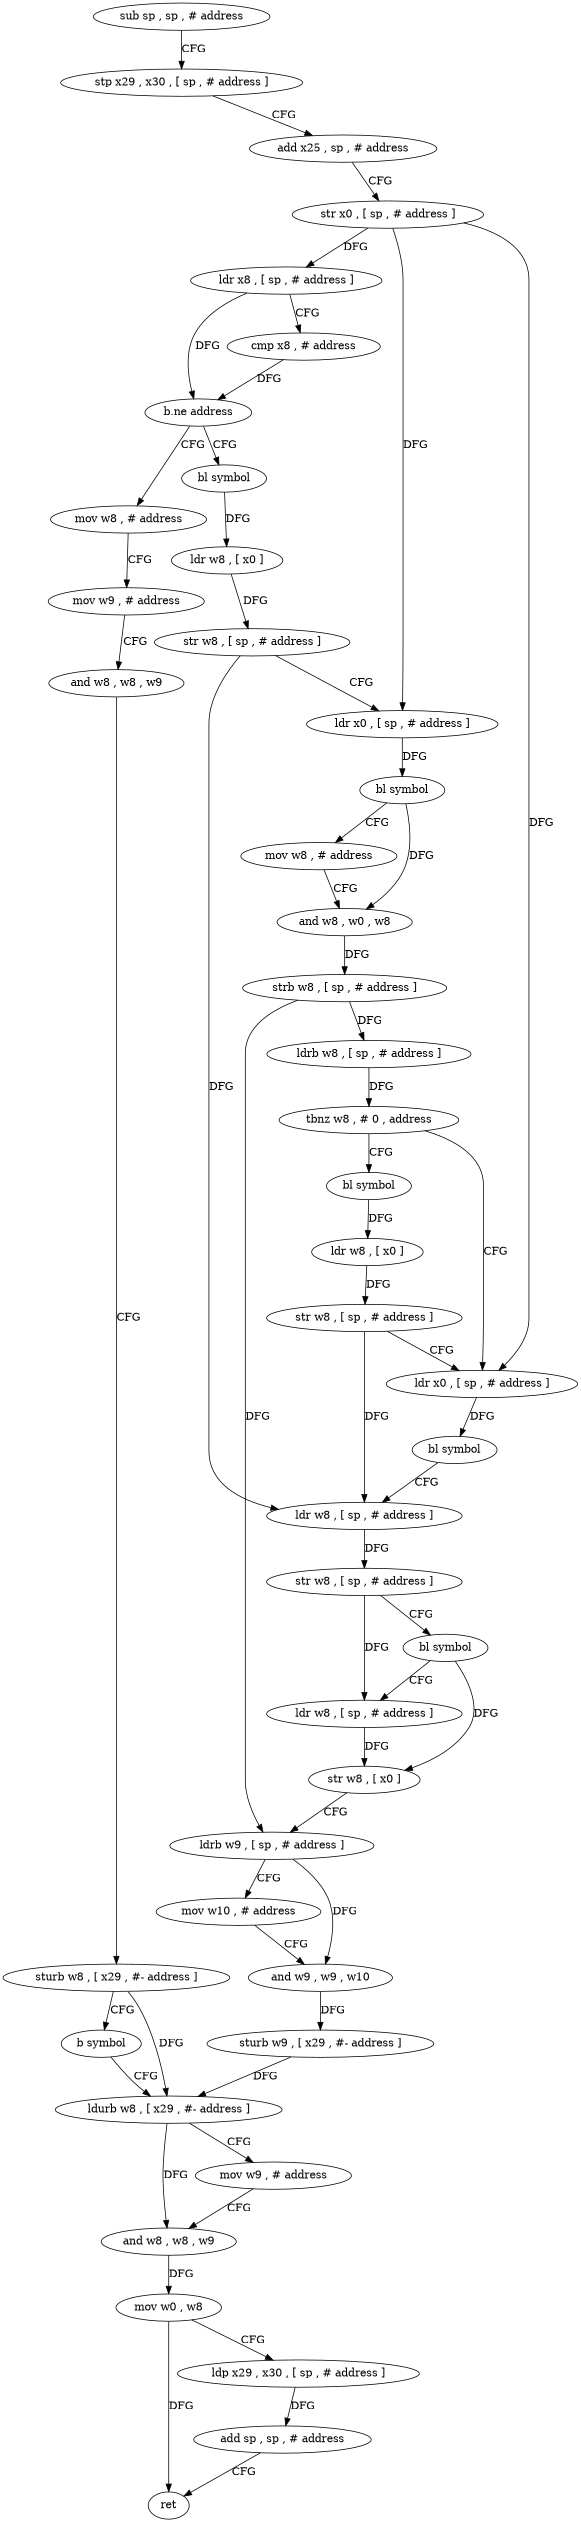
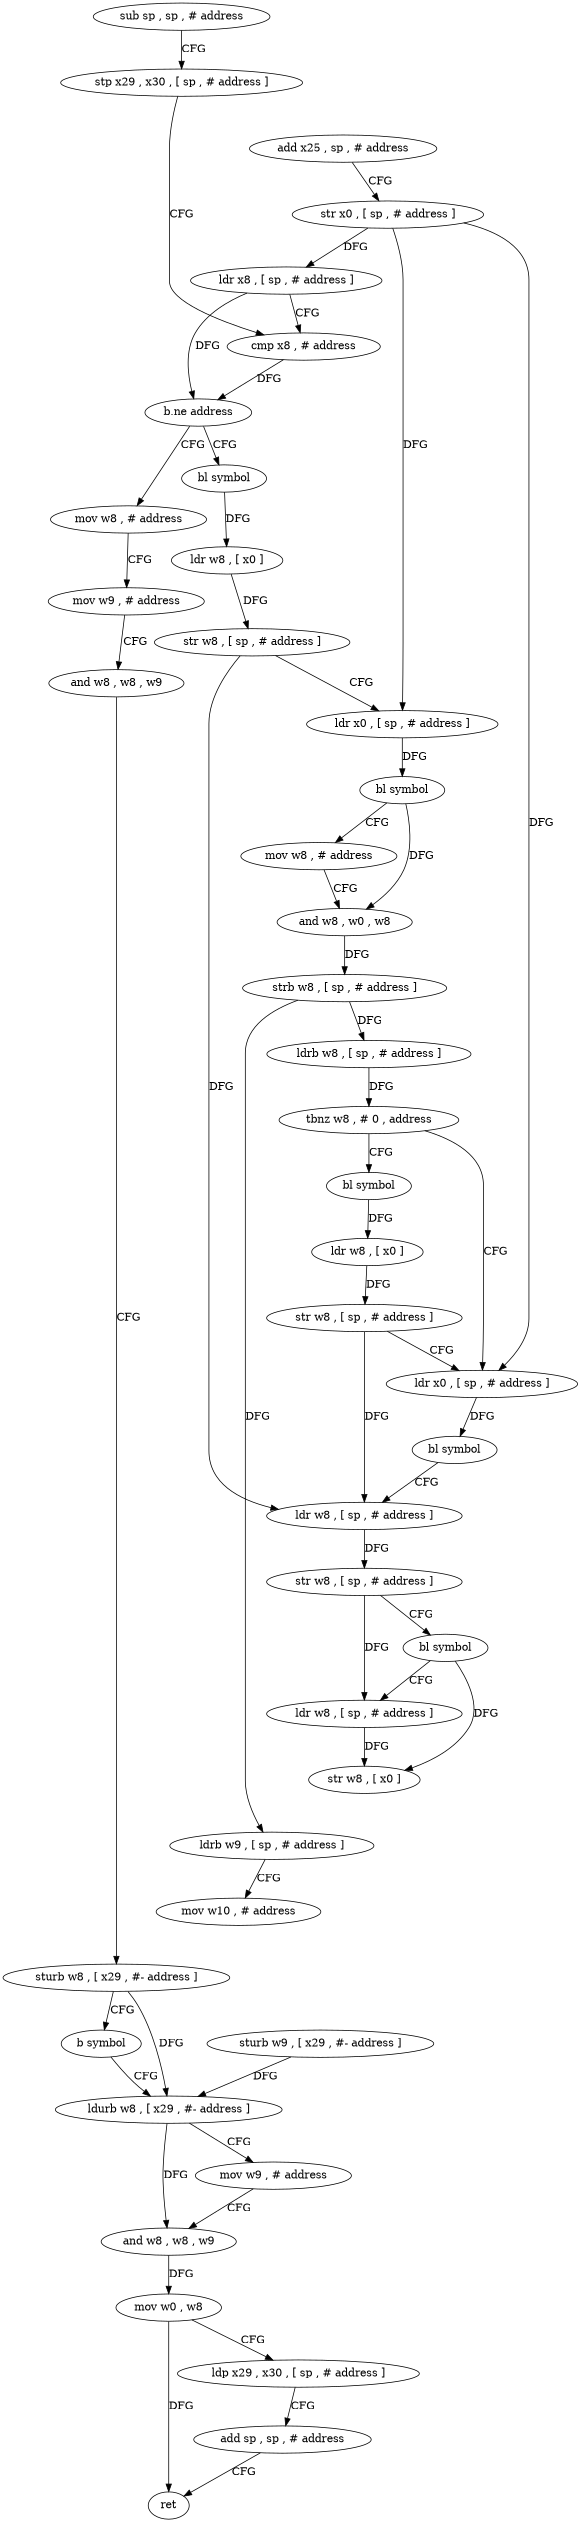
(259, 114) -> (169, 241)
(322, 1810) -> none
(320, 1978) -> none
(303, 2407) -> (303, 2407)
